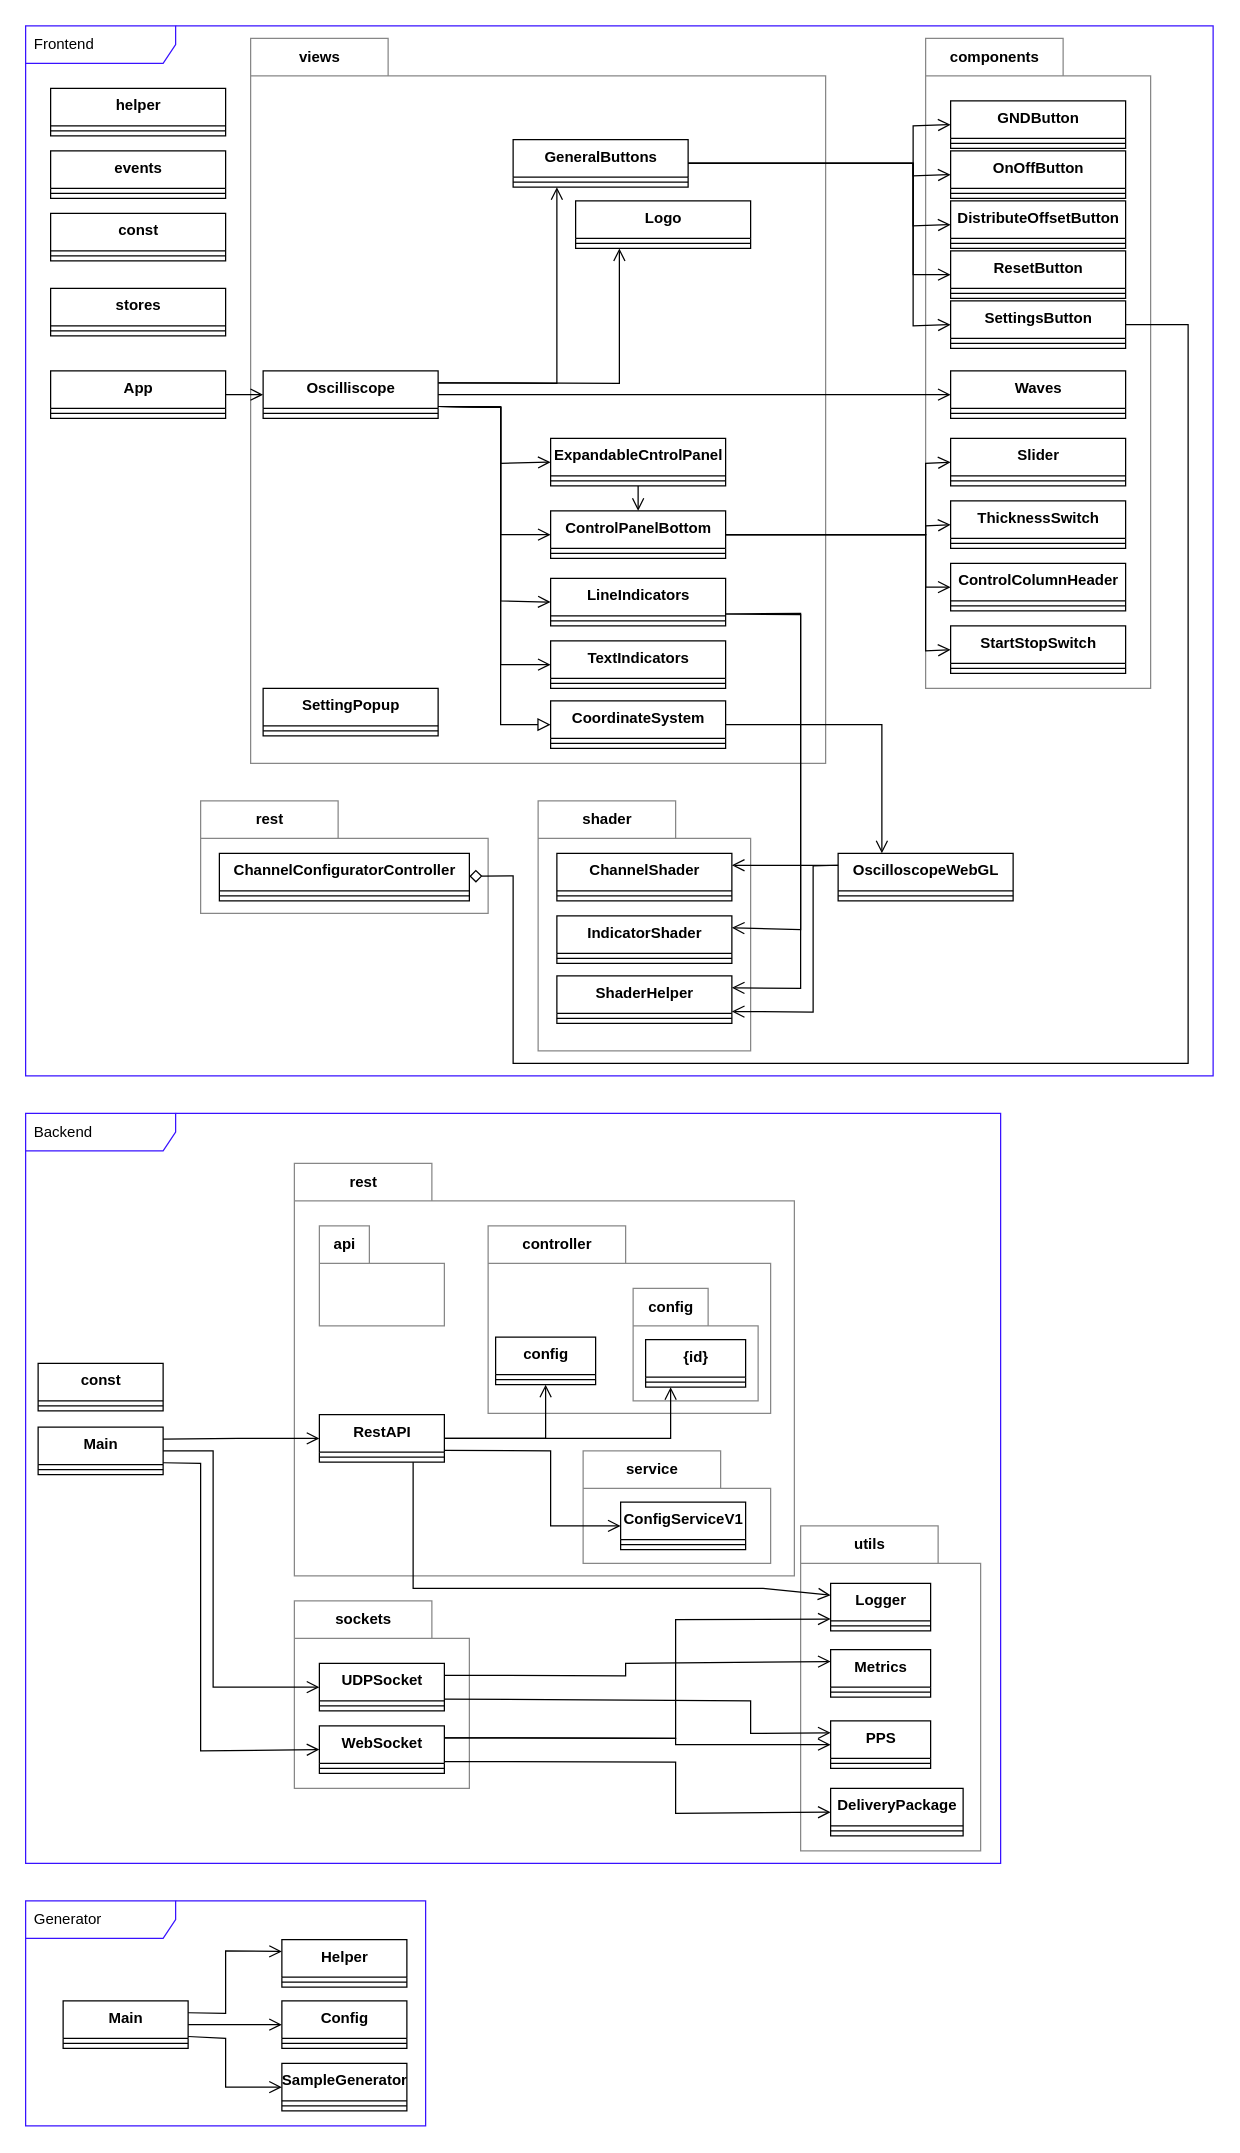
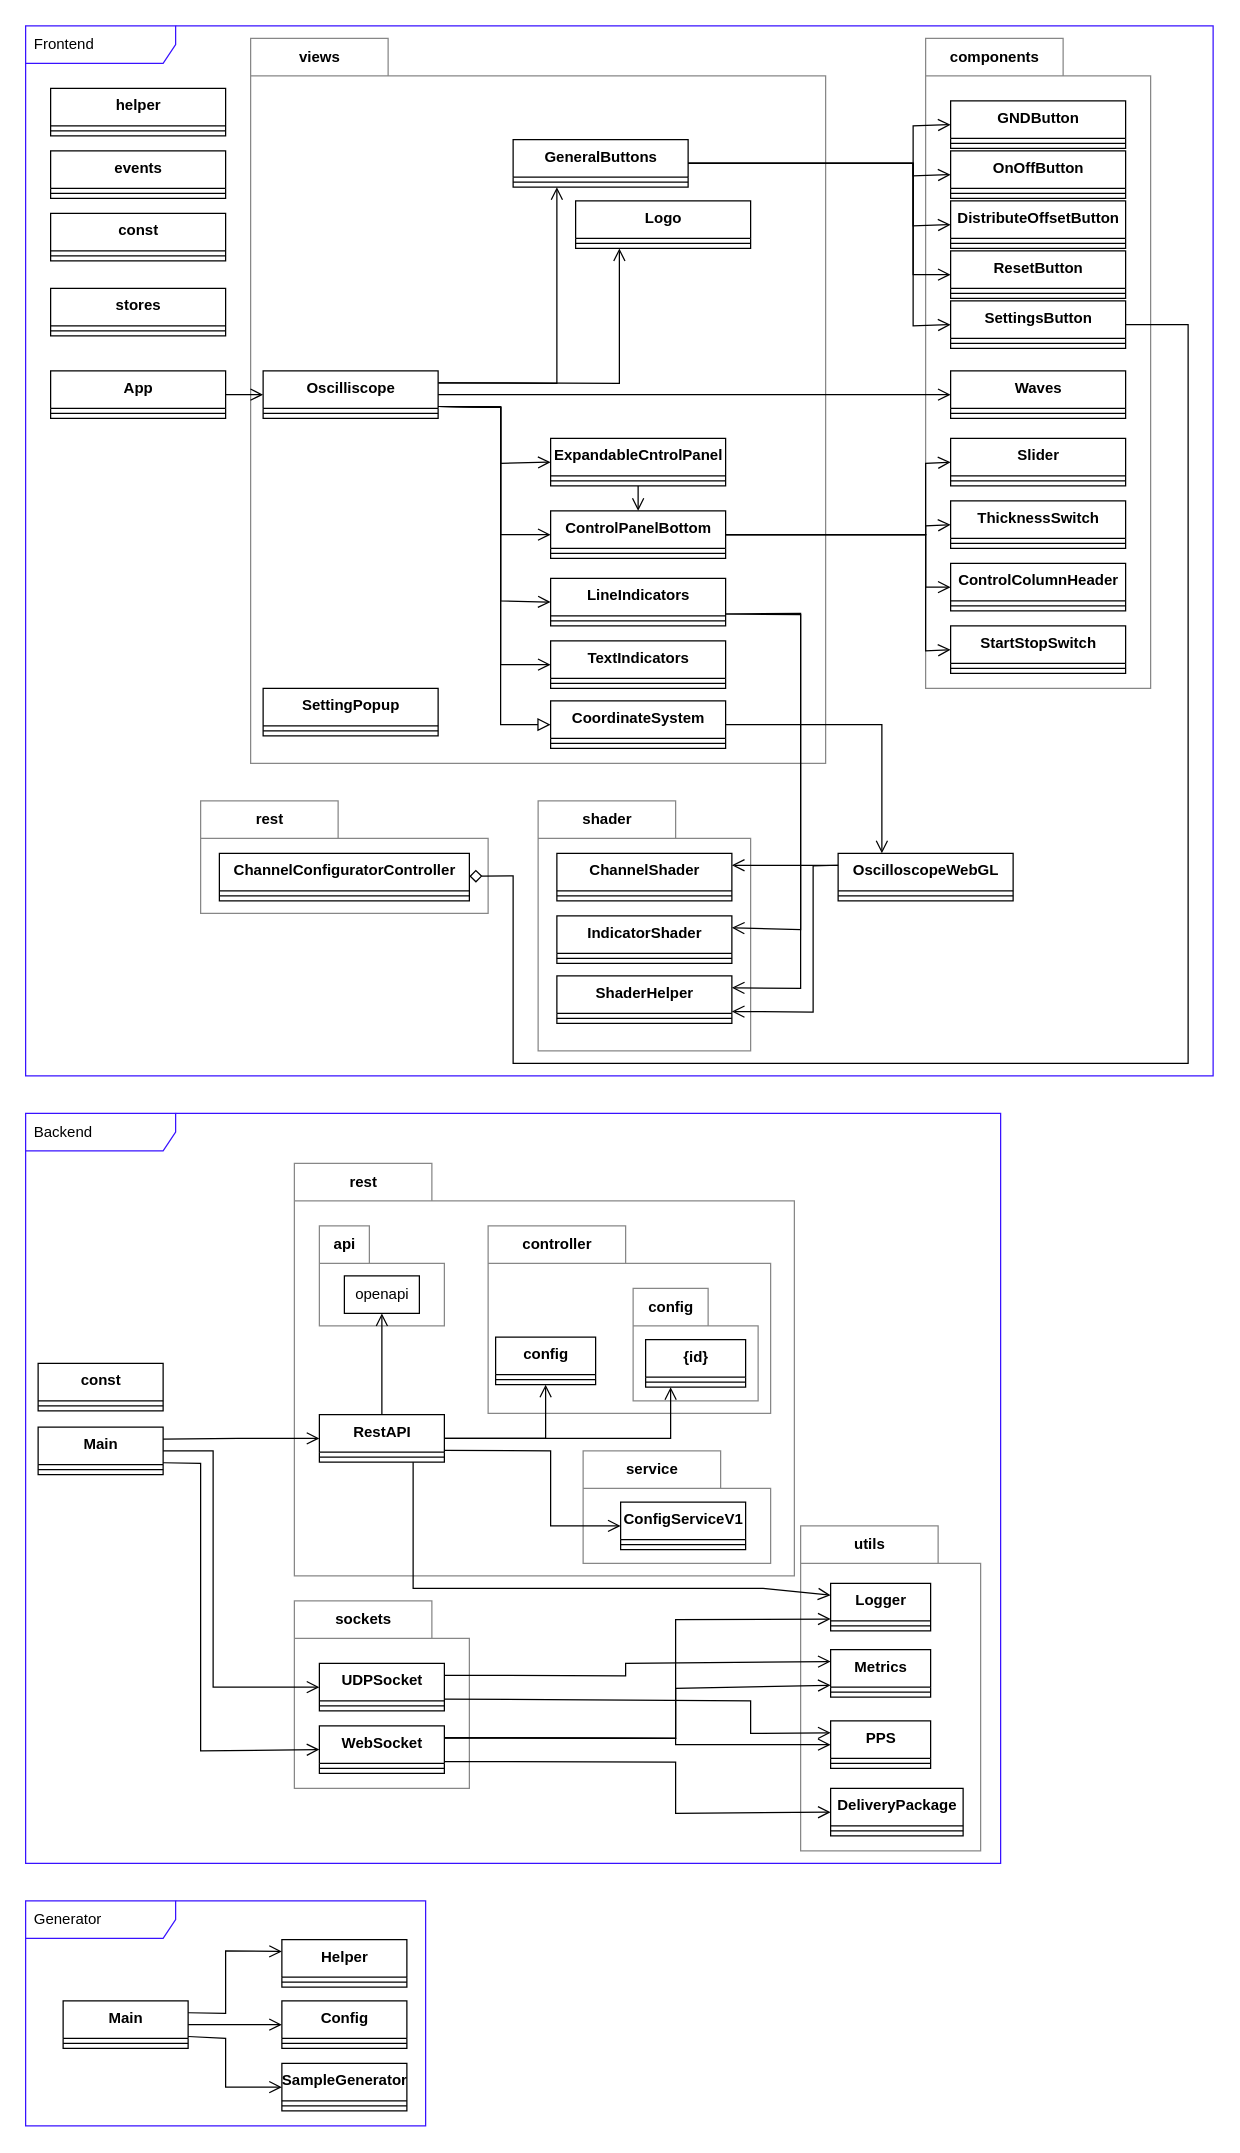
none -> (382, 1294)
none -> (382, 1365)
none -> (752, 1687)
